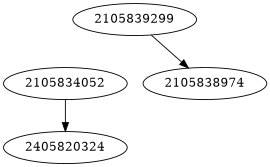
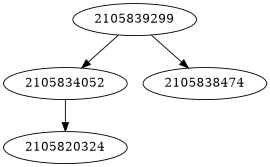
none -> (103, 49)
(205, 84) -> (205, 84)
(65, 148) -> (65, 148)
